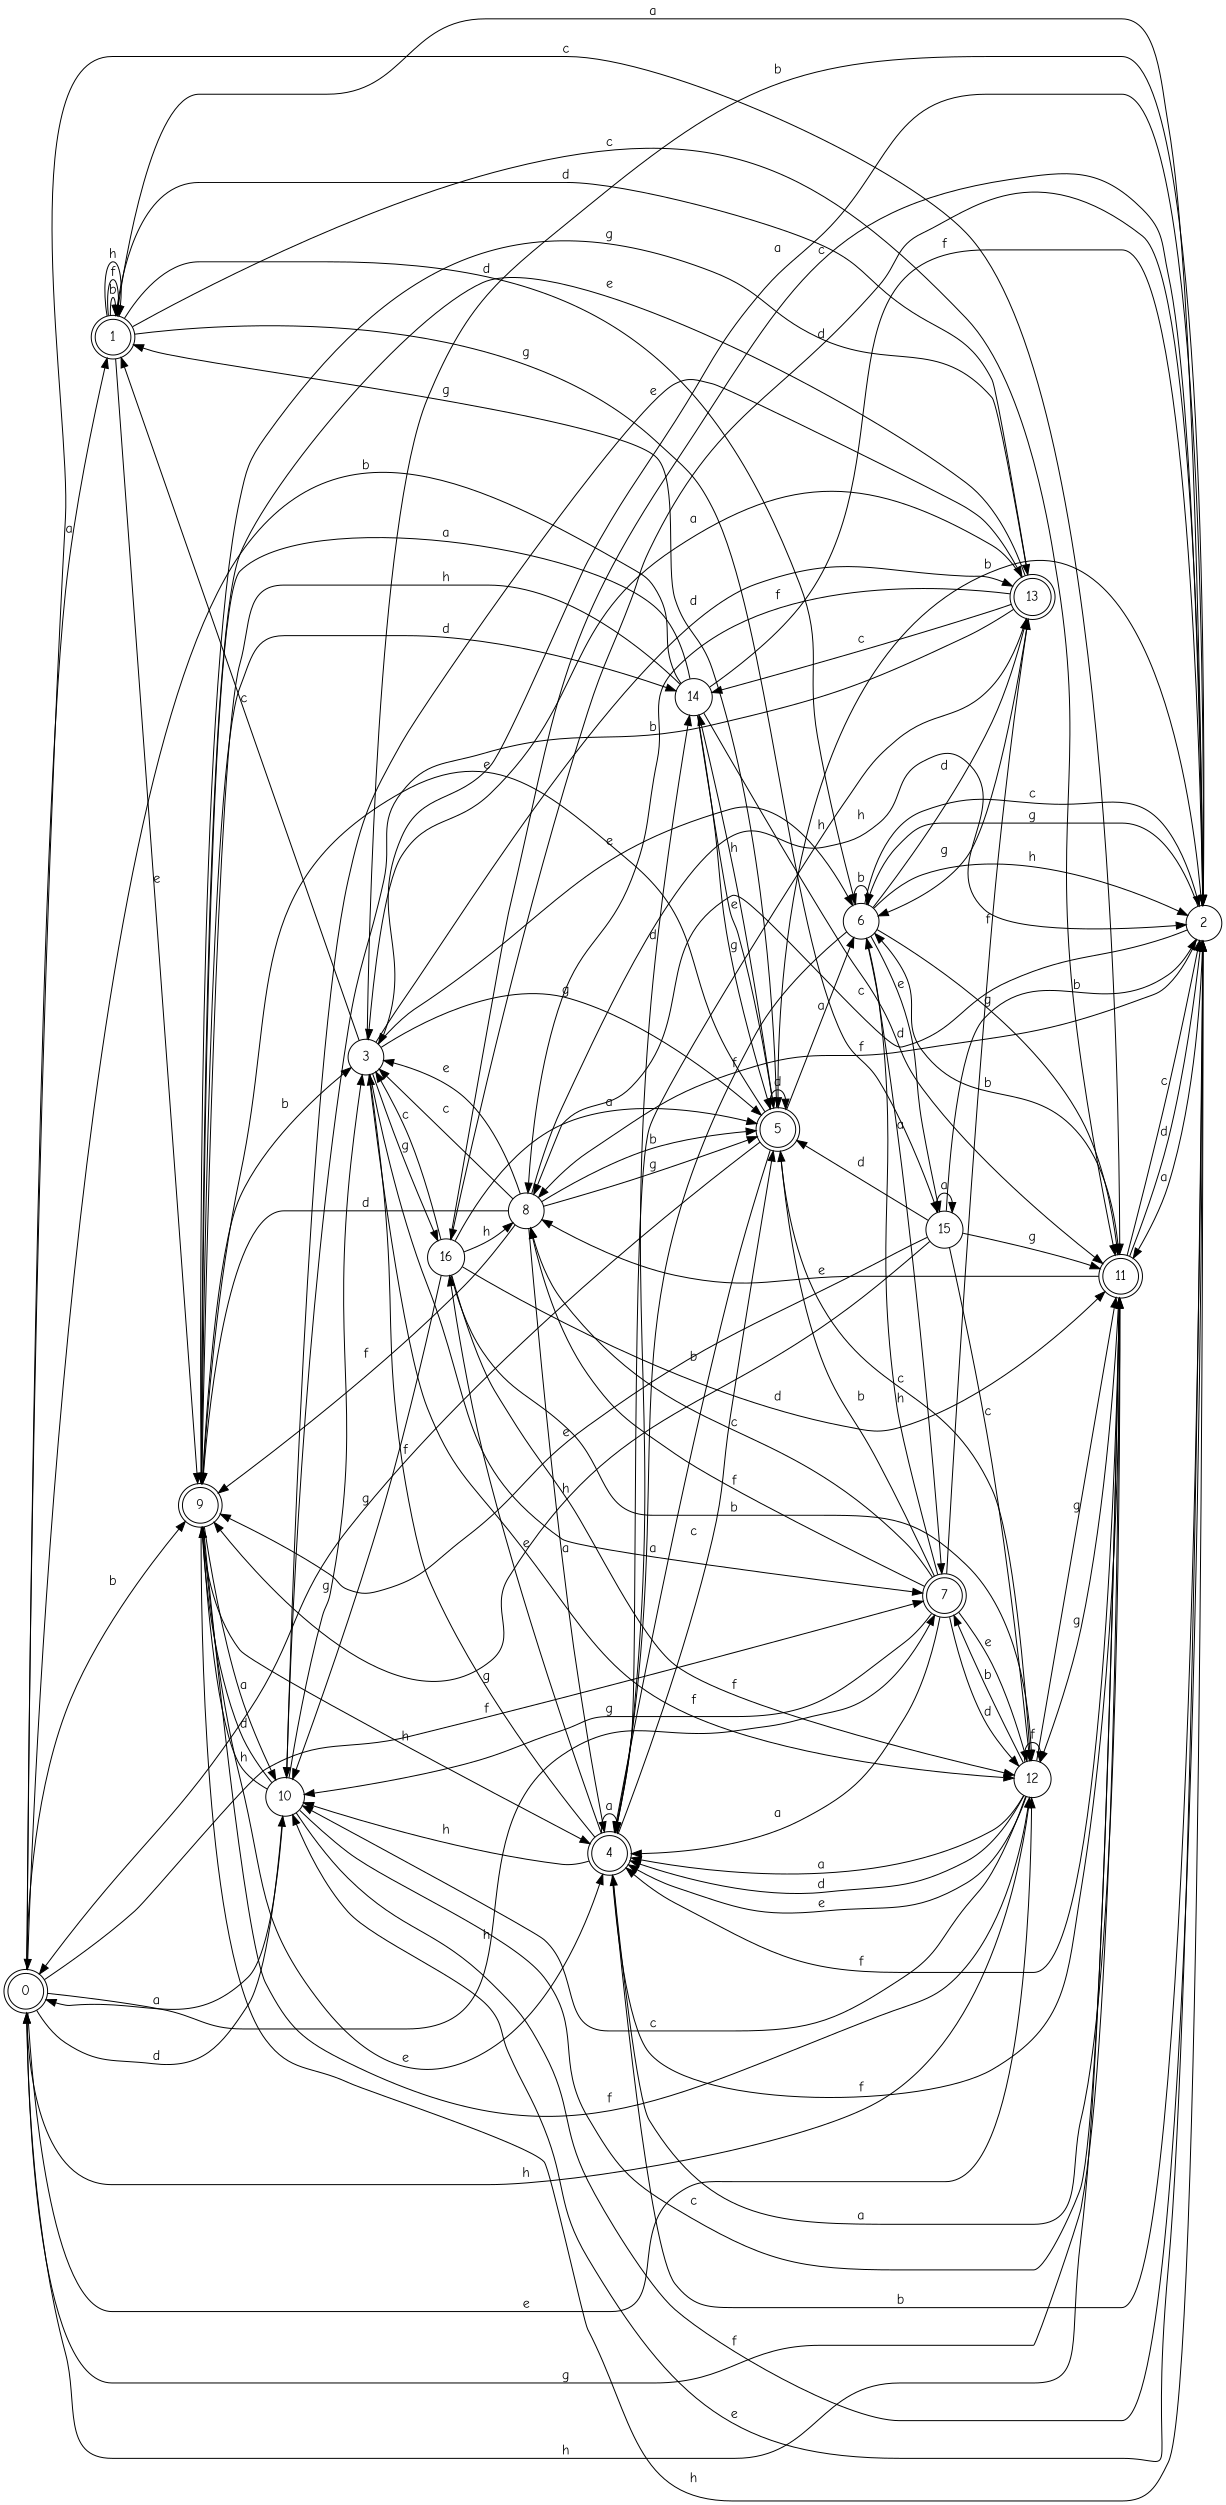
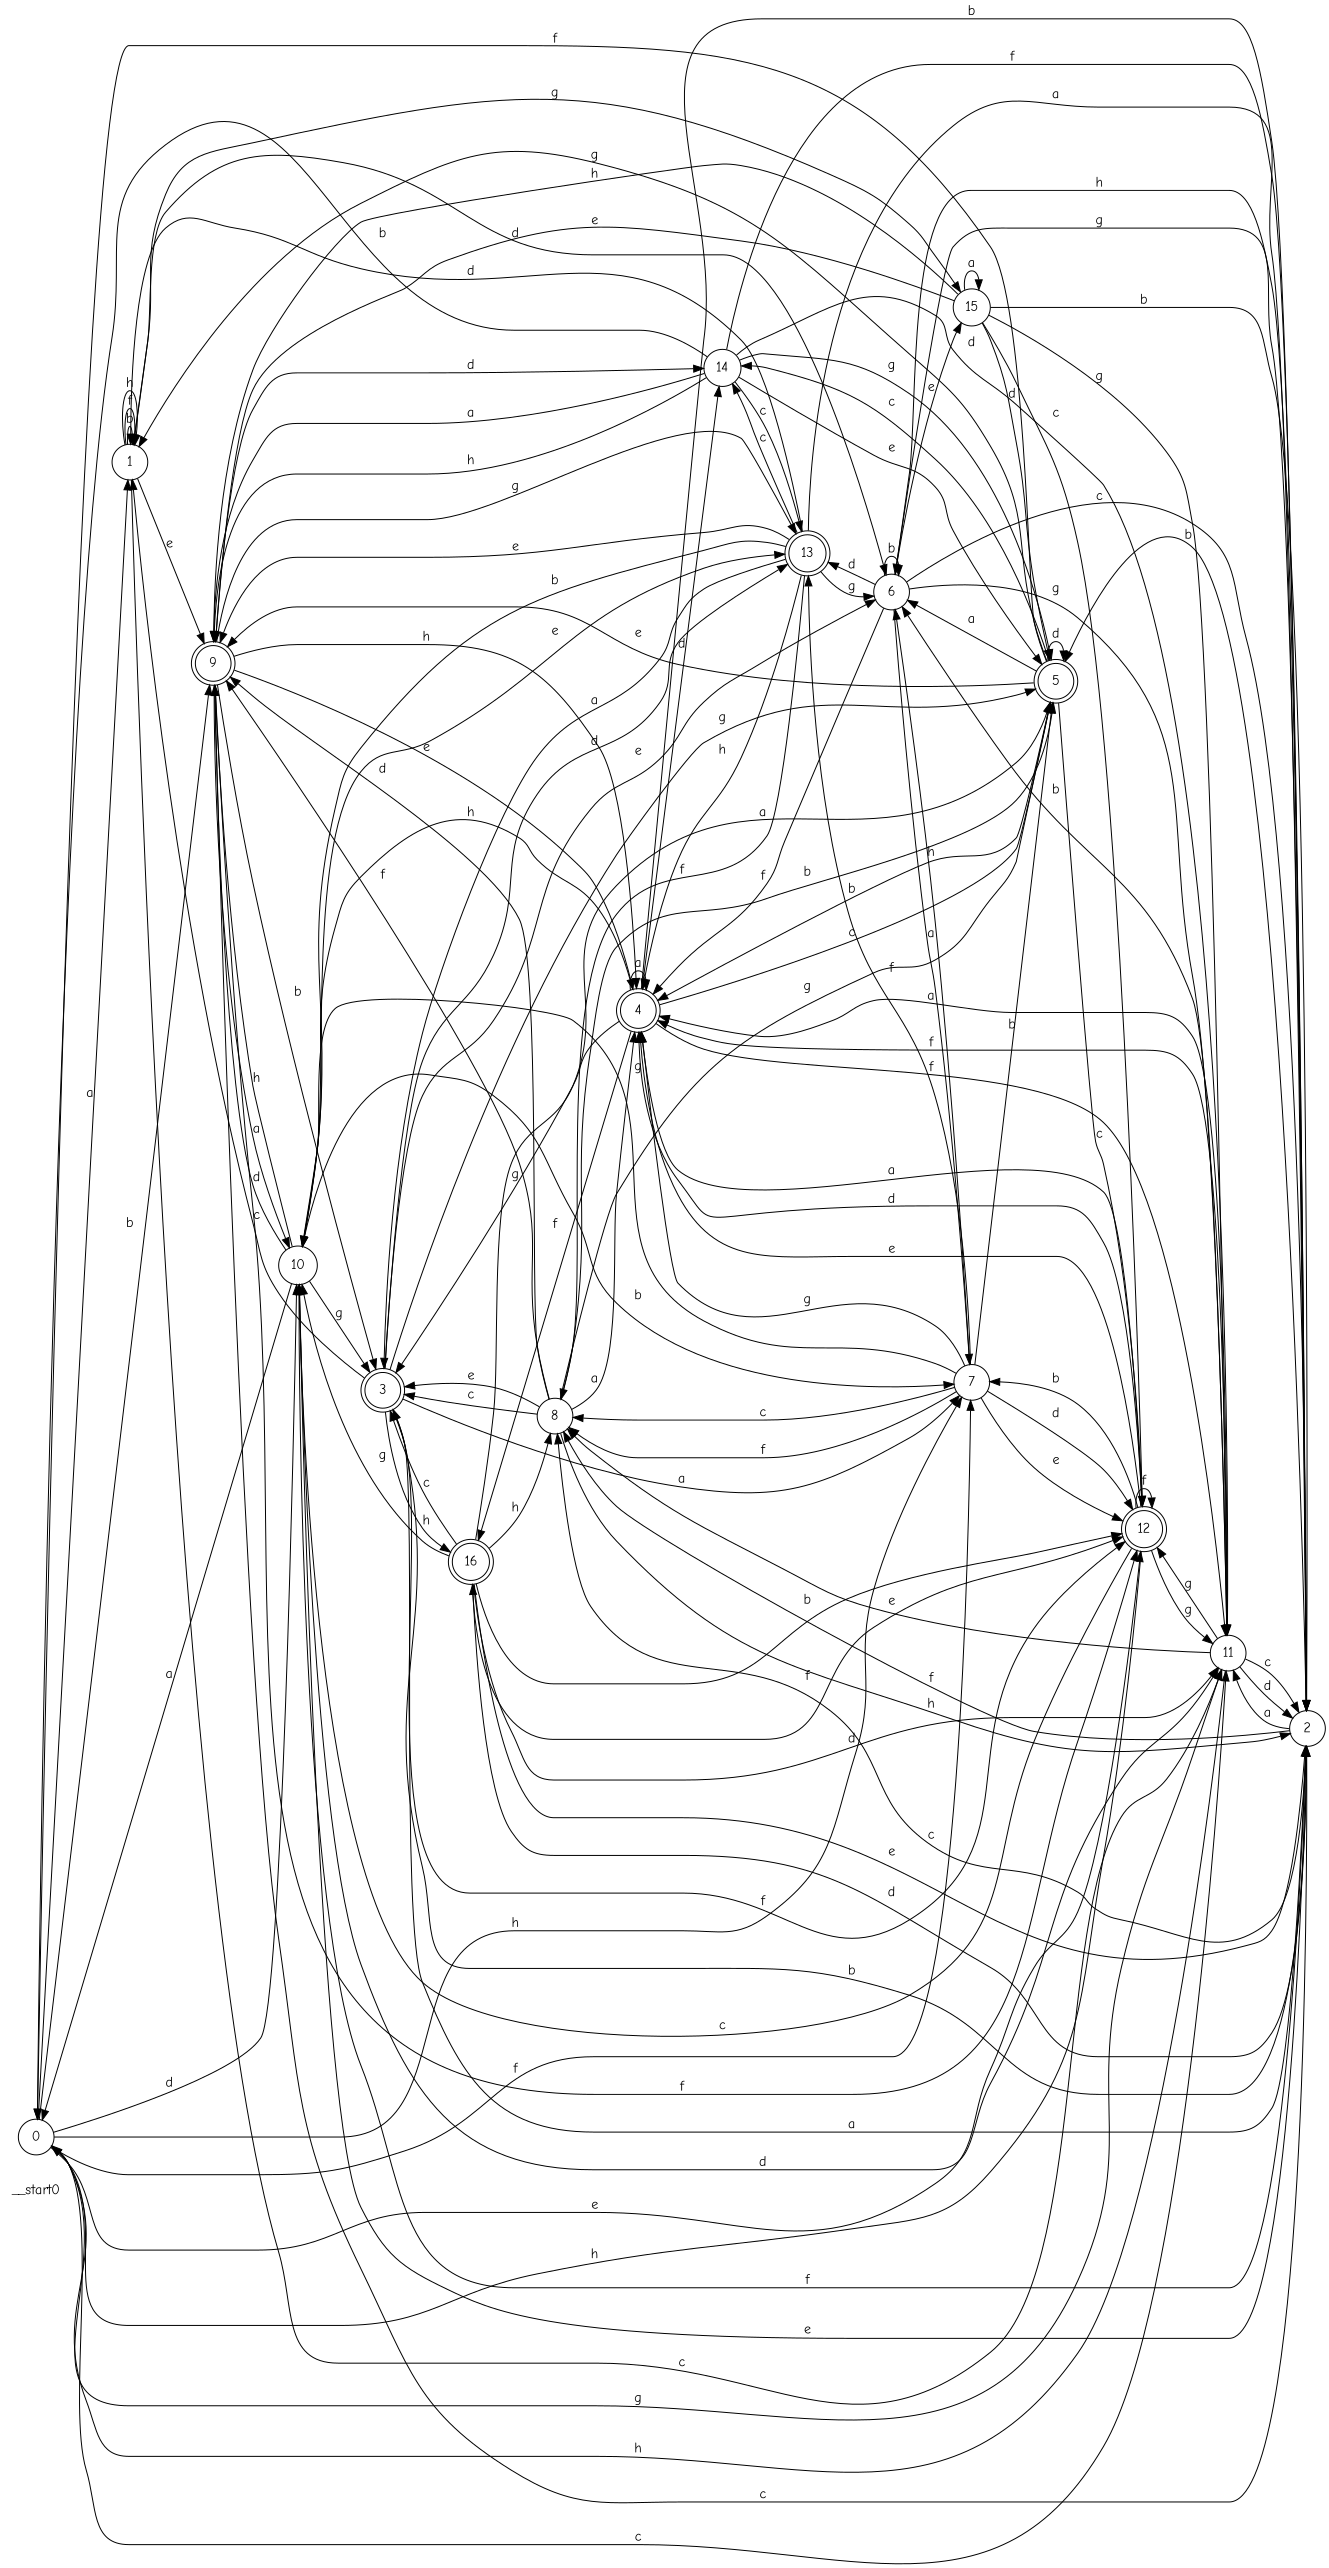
(975, 19) -> (1270, 236)
(821, 250) -> (892, 1852)
(113, 337) -> (130, 462)
none -> (775, 448)
(734, 848) -> (892, 402)
(366, 1057) -> (383, 1390)
(406, 1146) -> (426, 1521)
none -> (563, 1195)
(446, 1257) -> (471, 1562)
(1121, 1276) -> (1228, 1653)
(526, 1544) -> (555, 1224)
(944, 1596) -> (972, 1382)
(1033, 1779) -> (1144, 1529)
(778, 1813) -> (807, 1300)
(26, 1991) -> (36, 2137)
none -> (36, 2191)
(694, 2201) -> (763, 2162)
(694, 2479) -> (763, 2495)
